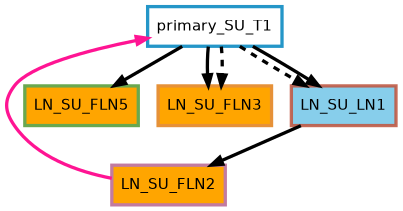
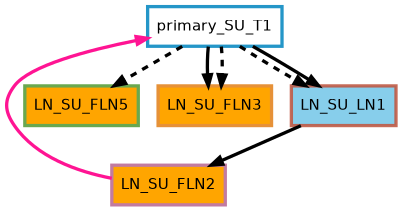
(153, 63) -> (153, 63)
